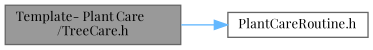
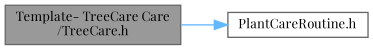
(93, 25) -> (93, 25)
